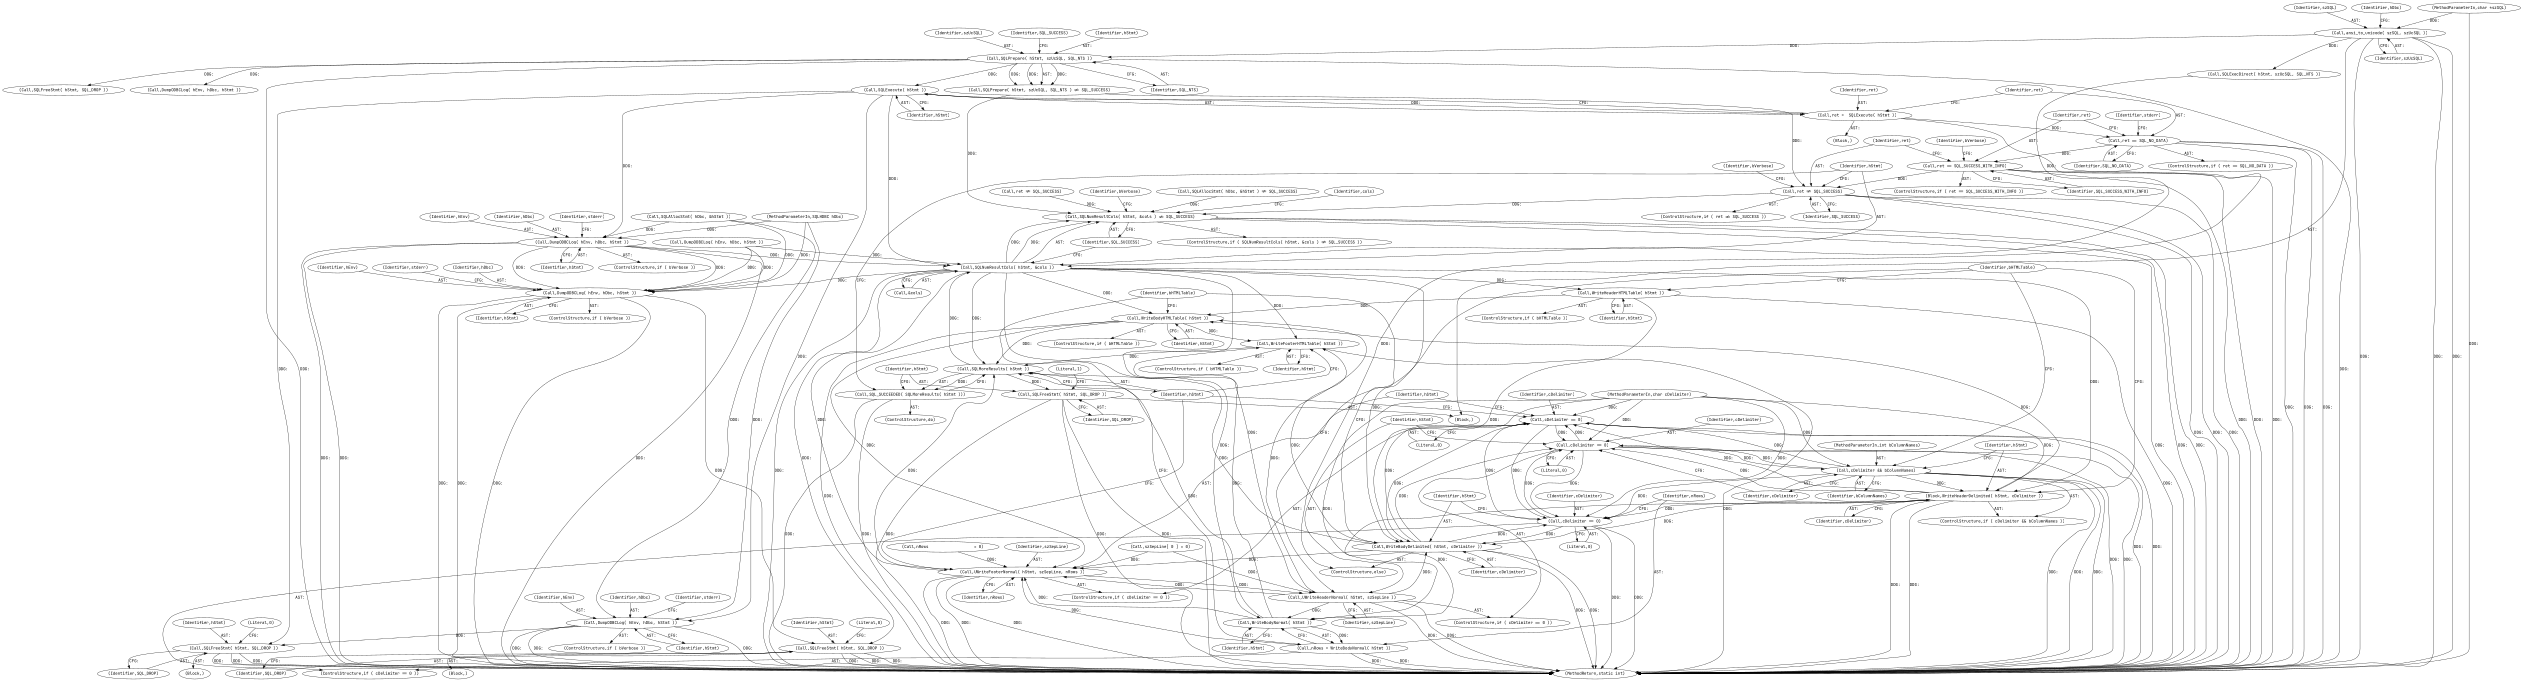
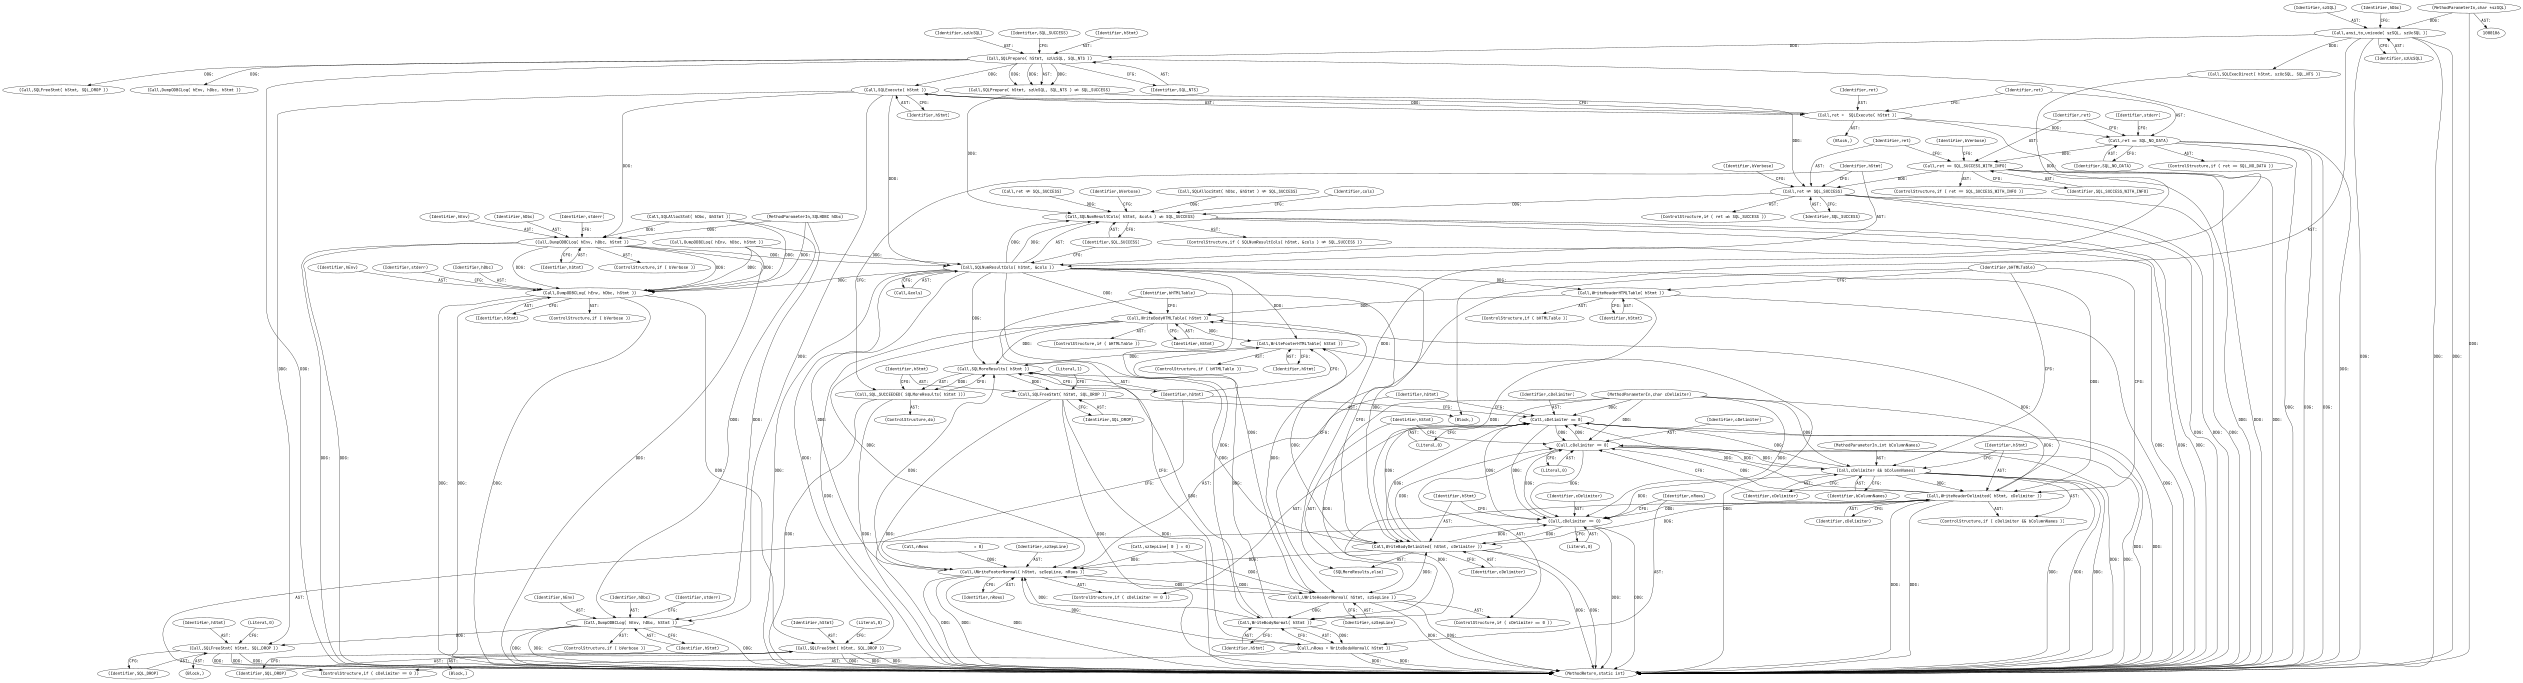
none -> (2491, 33)
(950, 320) -> none
(1984, 496) -> (1984, 496)
(1358, 572) -> (1358, 572)
